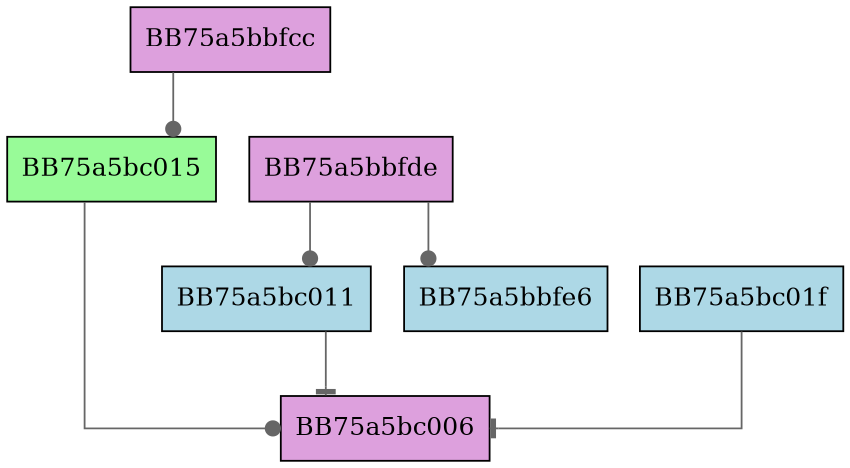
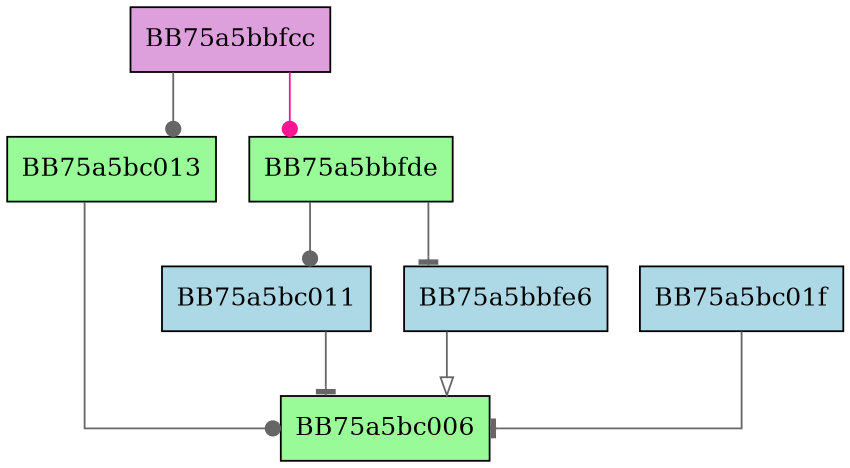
none -> (290, 97)
(112, 169) -> (112, 169)
(351, 169) -> (351, 169)
(428, 229) -> (428, 229)
none -> (447, 354)
(385, 428) -> (385, 428)
